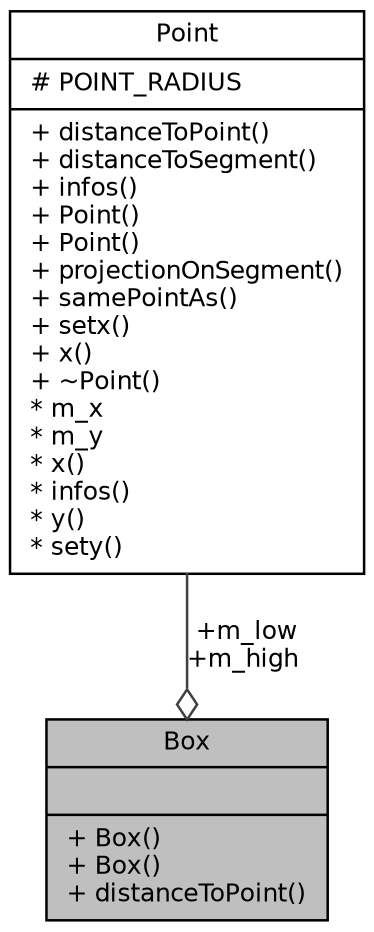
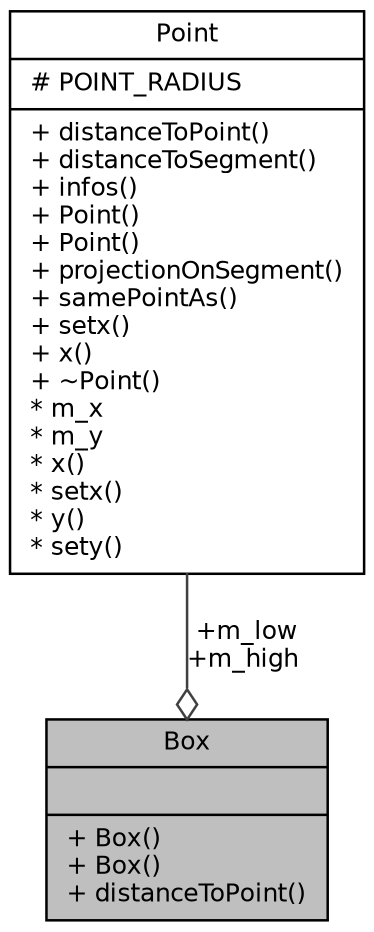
(80, 492) -> (77, 492)
